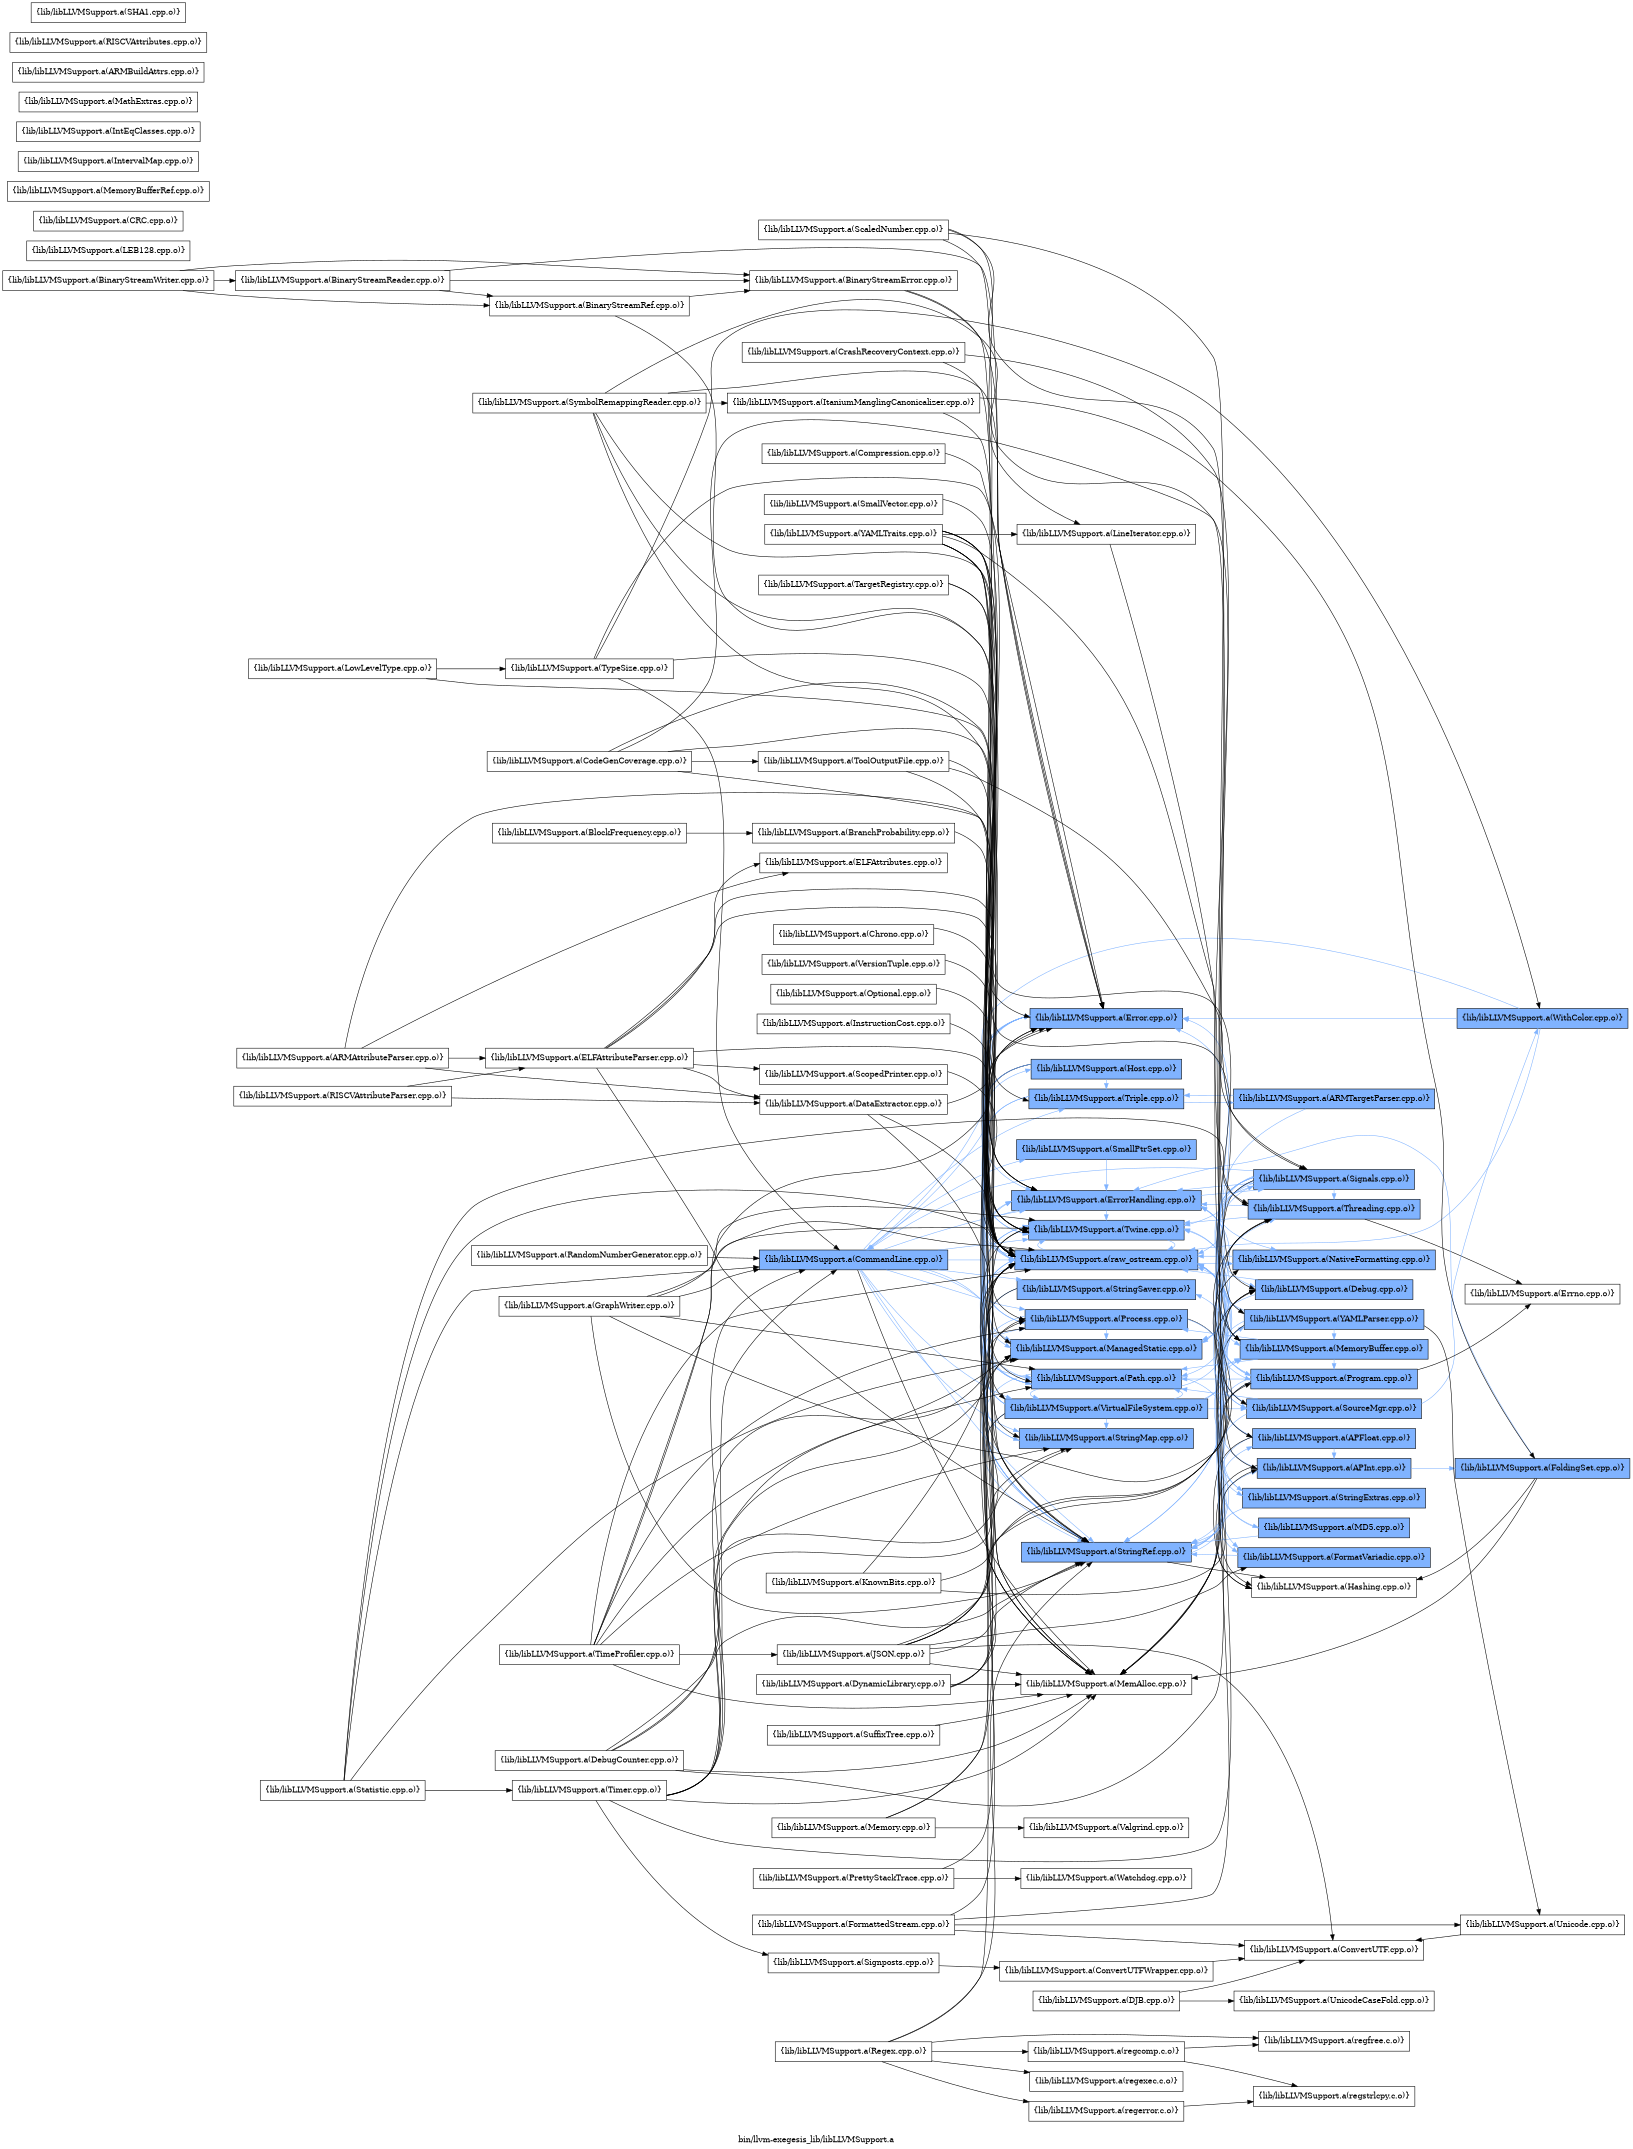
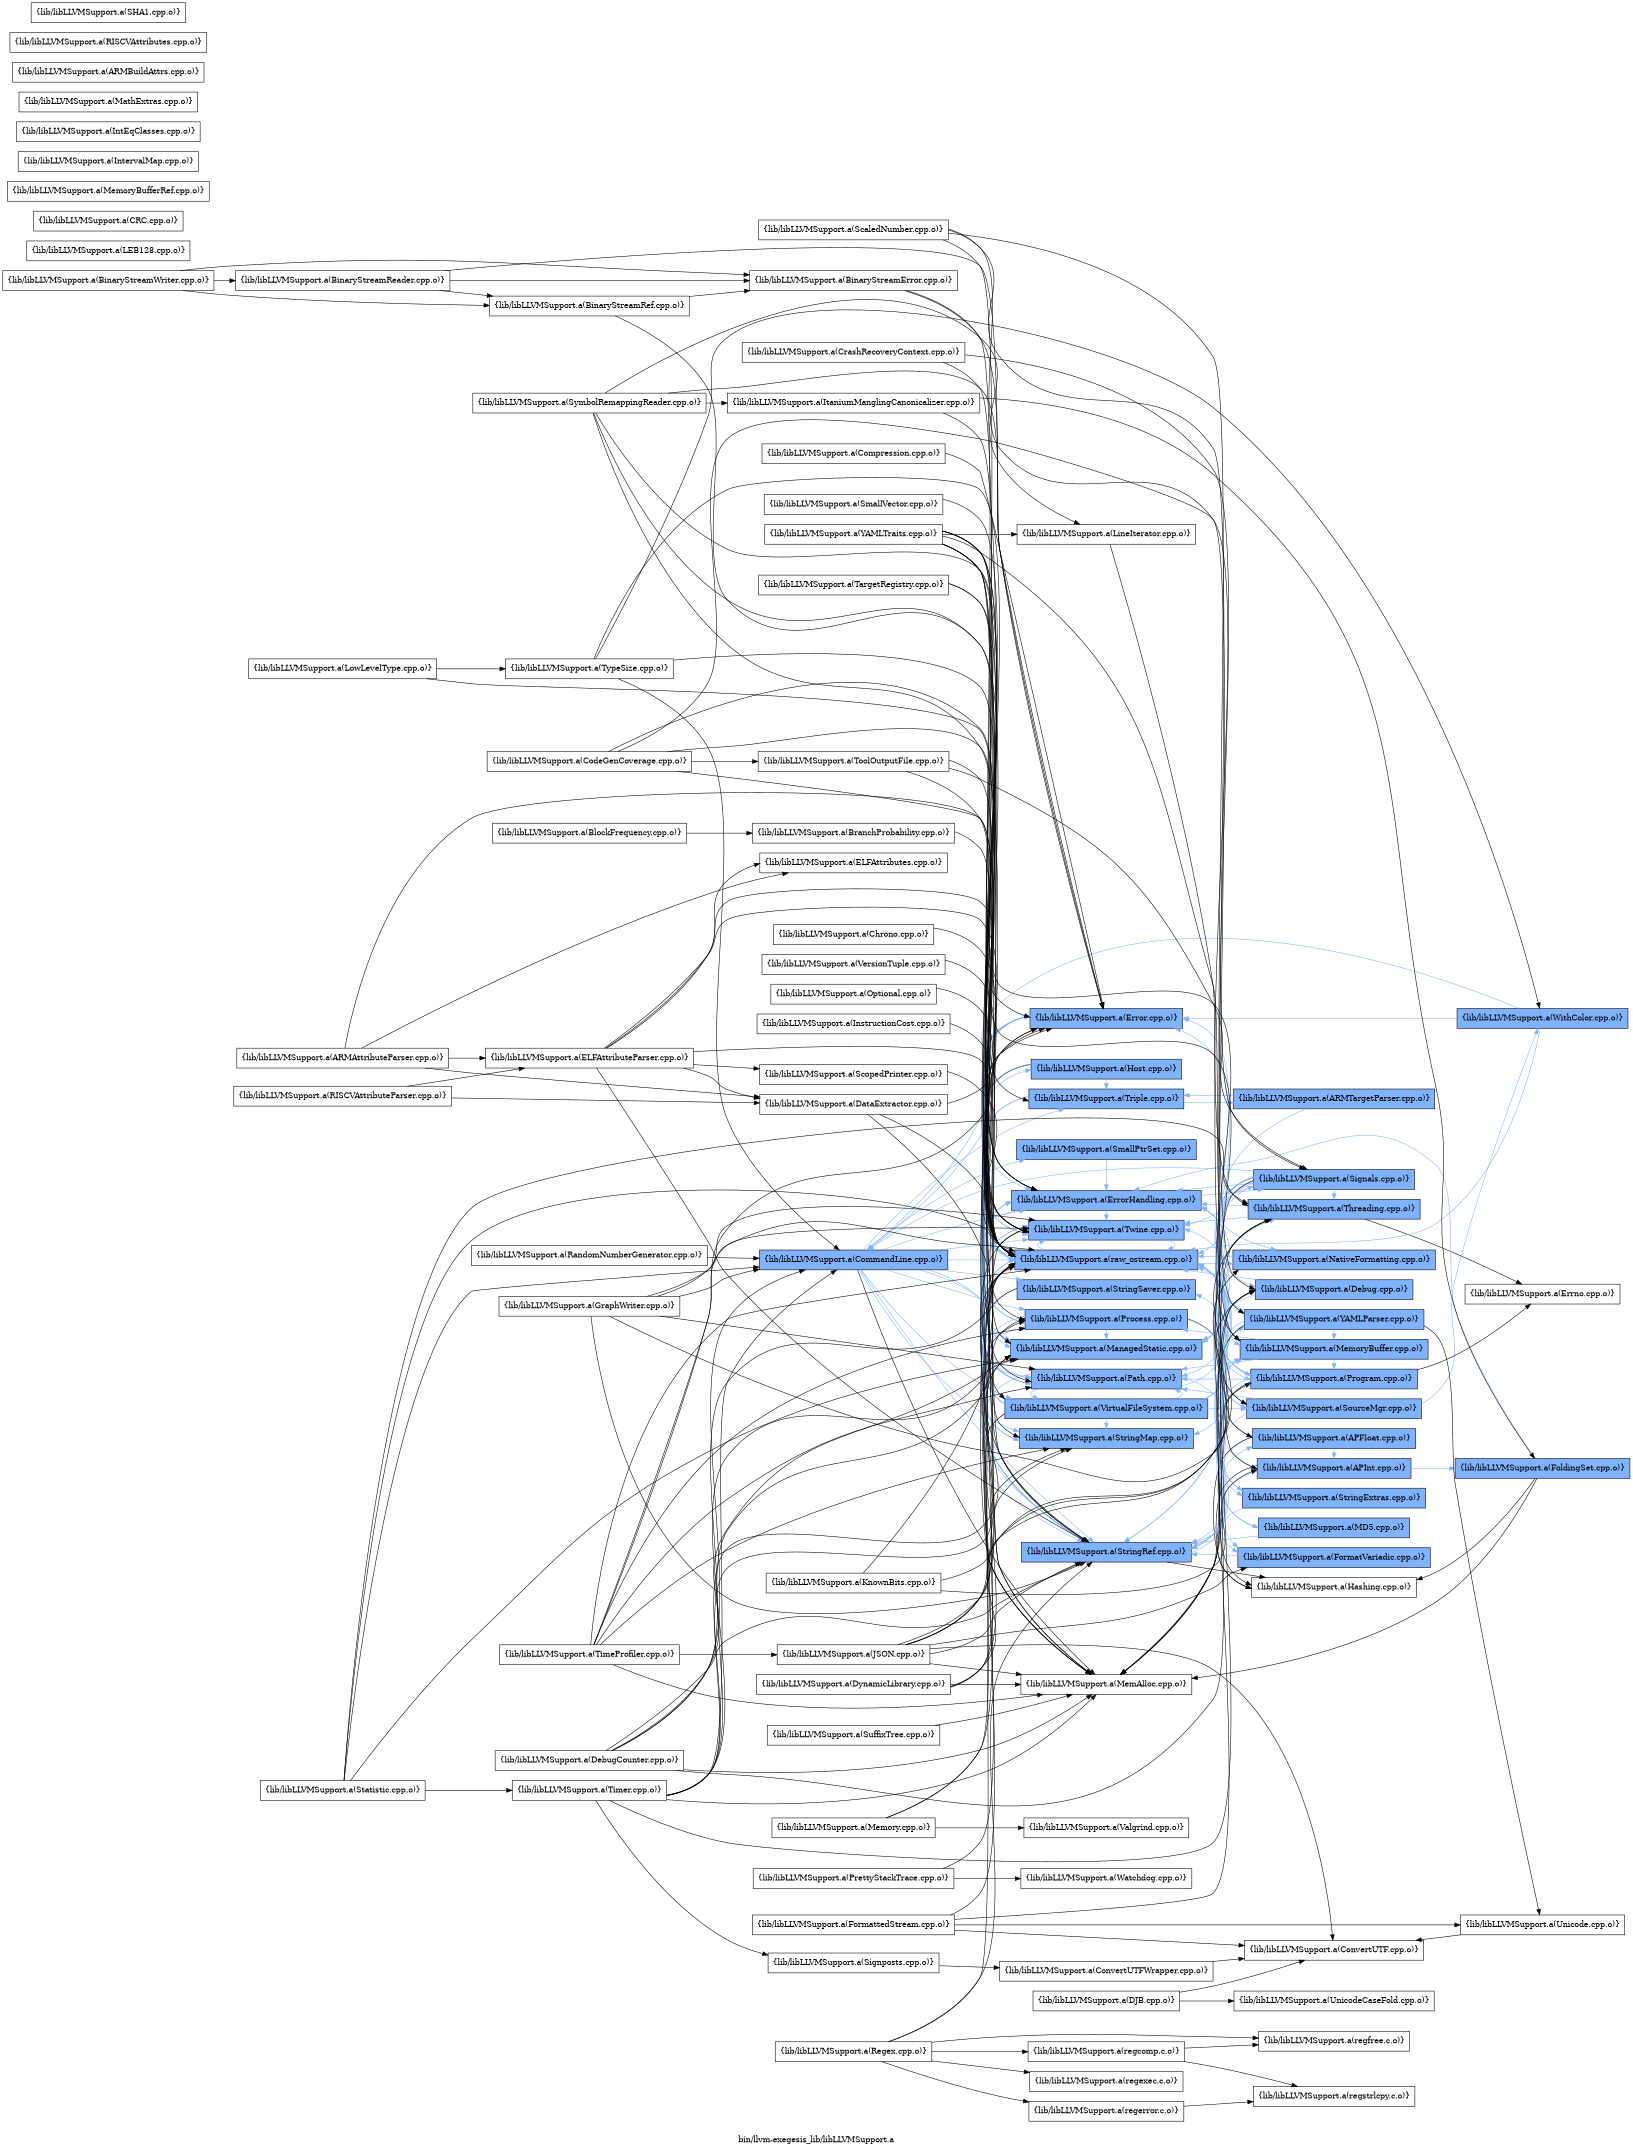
(1224, 1281) -> (1223, 1398)
none -> (717, 1404)
